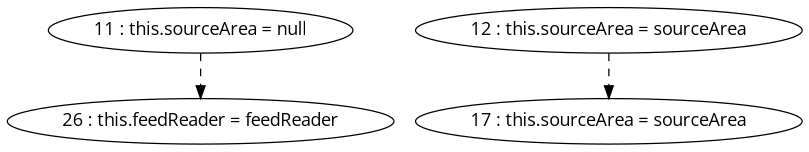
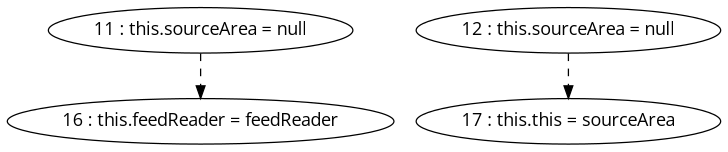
(609, 30) -> (568, 30)
(201, 121) -> (201, 121)
(609, 121) -> (568, 121)
